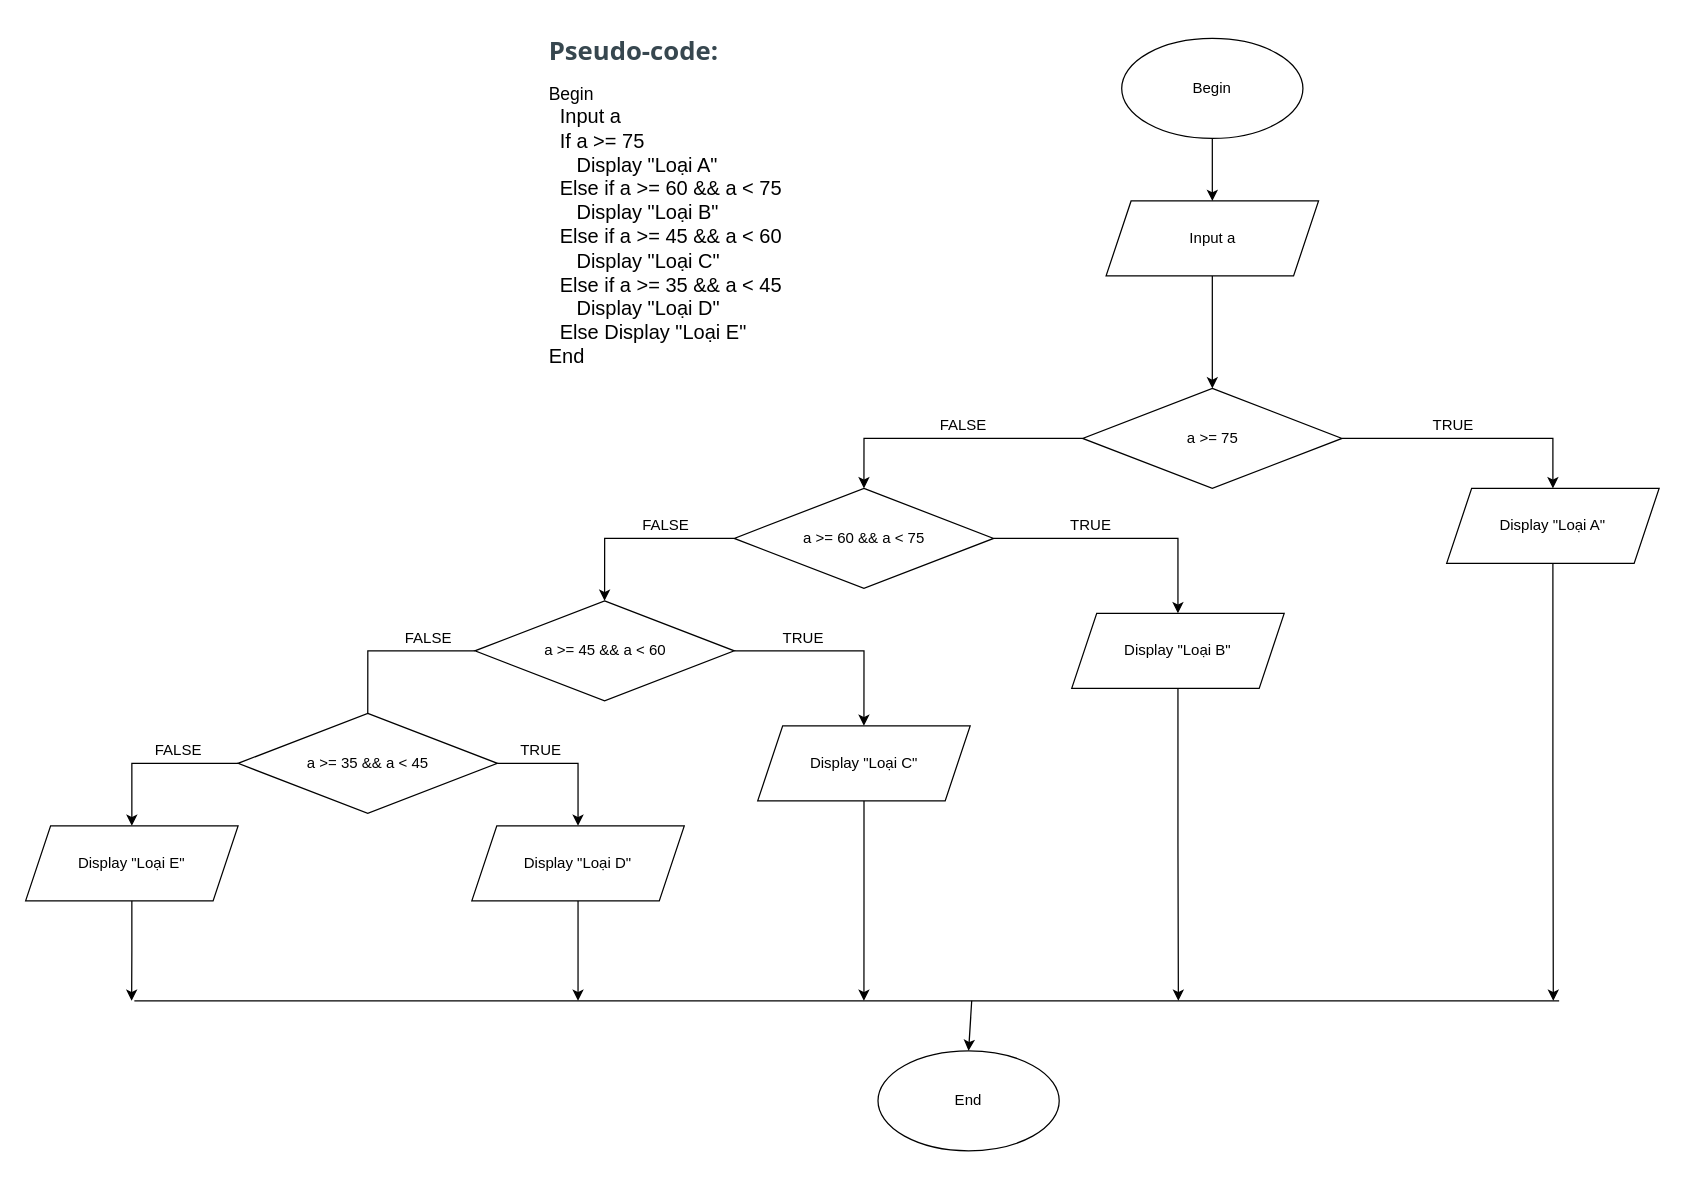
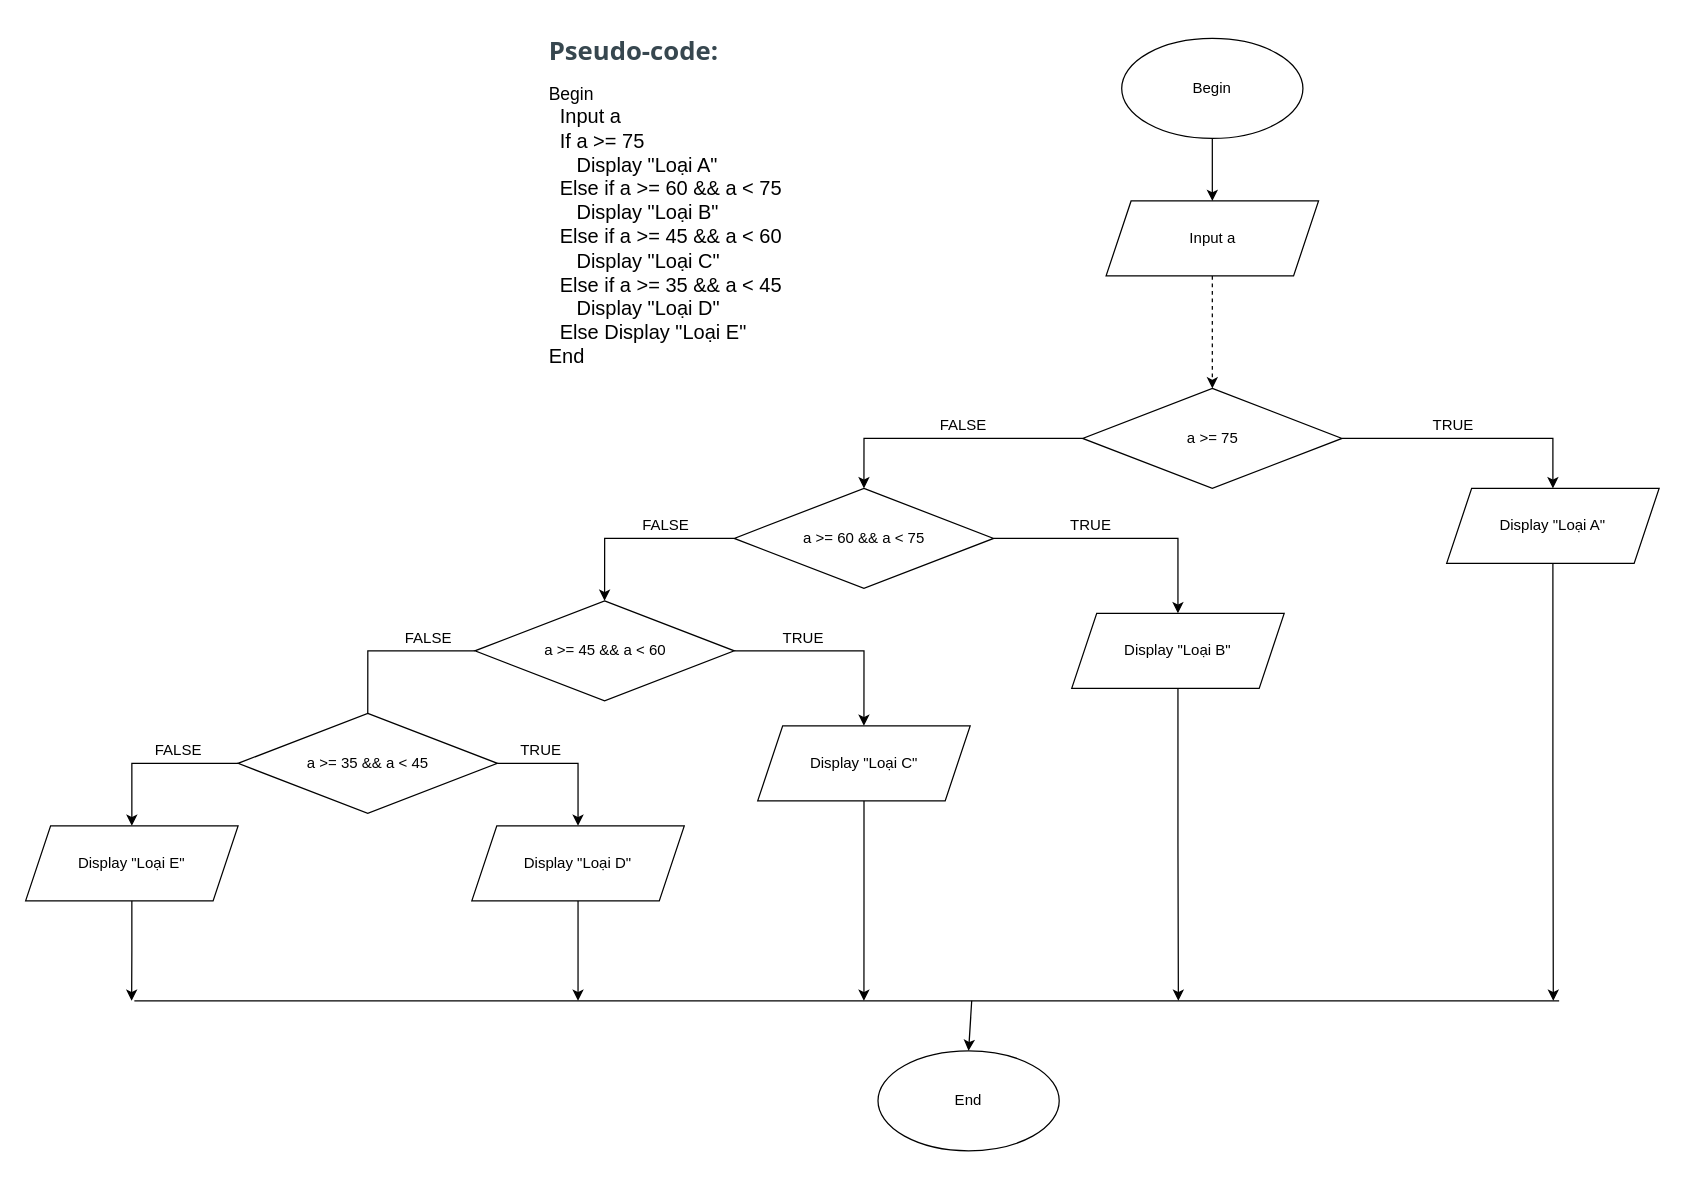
(1213, 329) -> (1213, 329)
